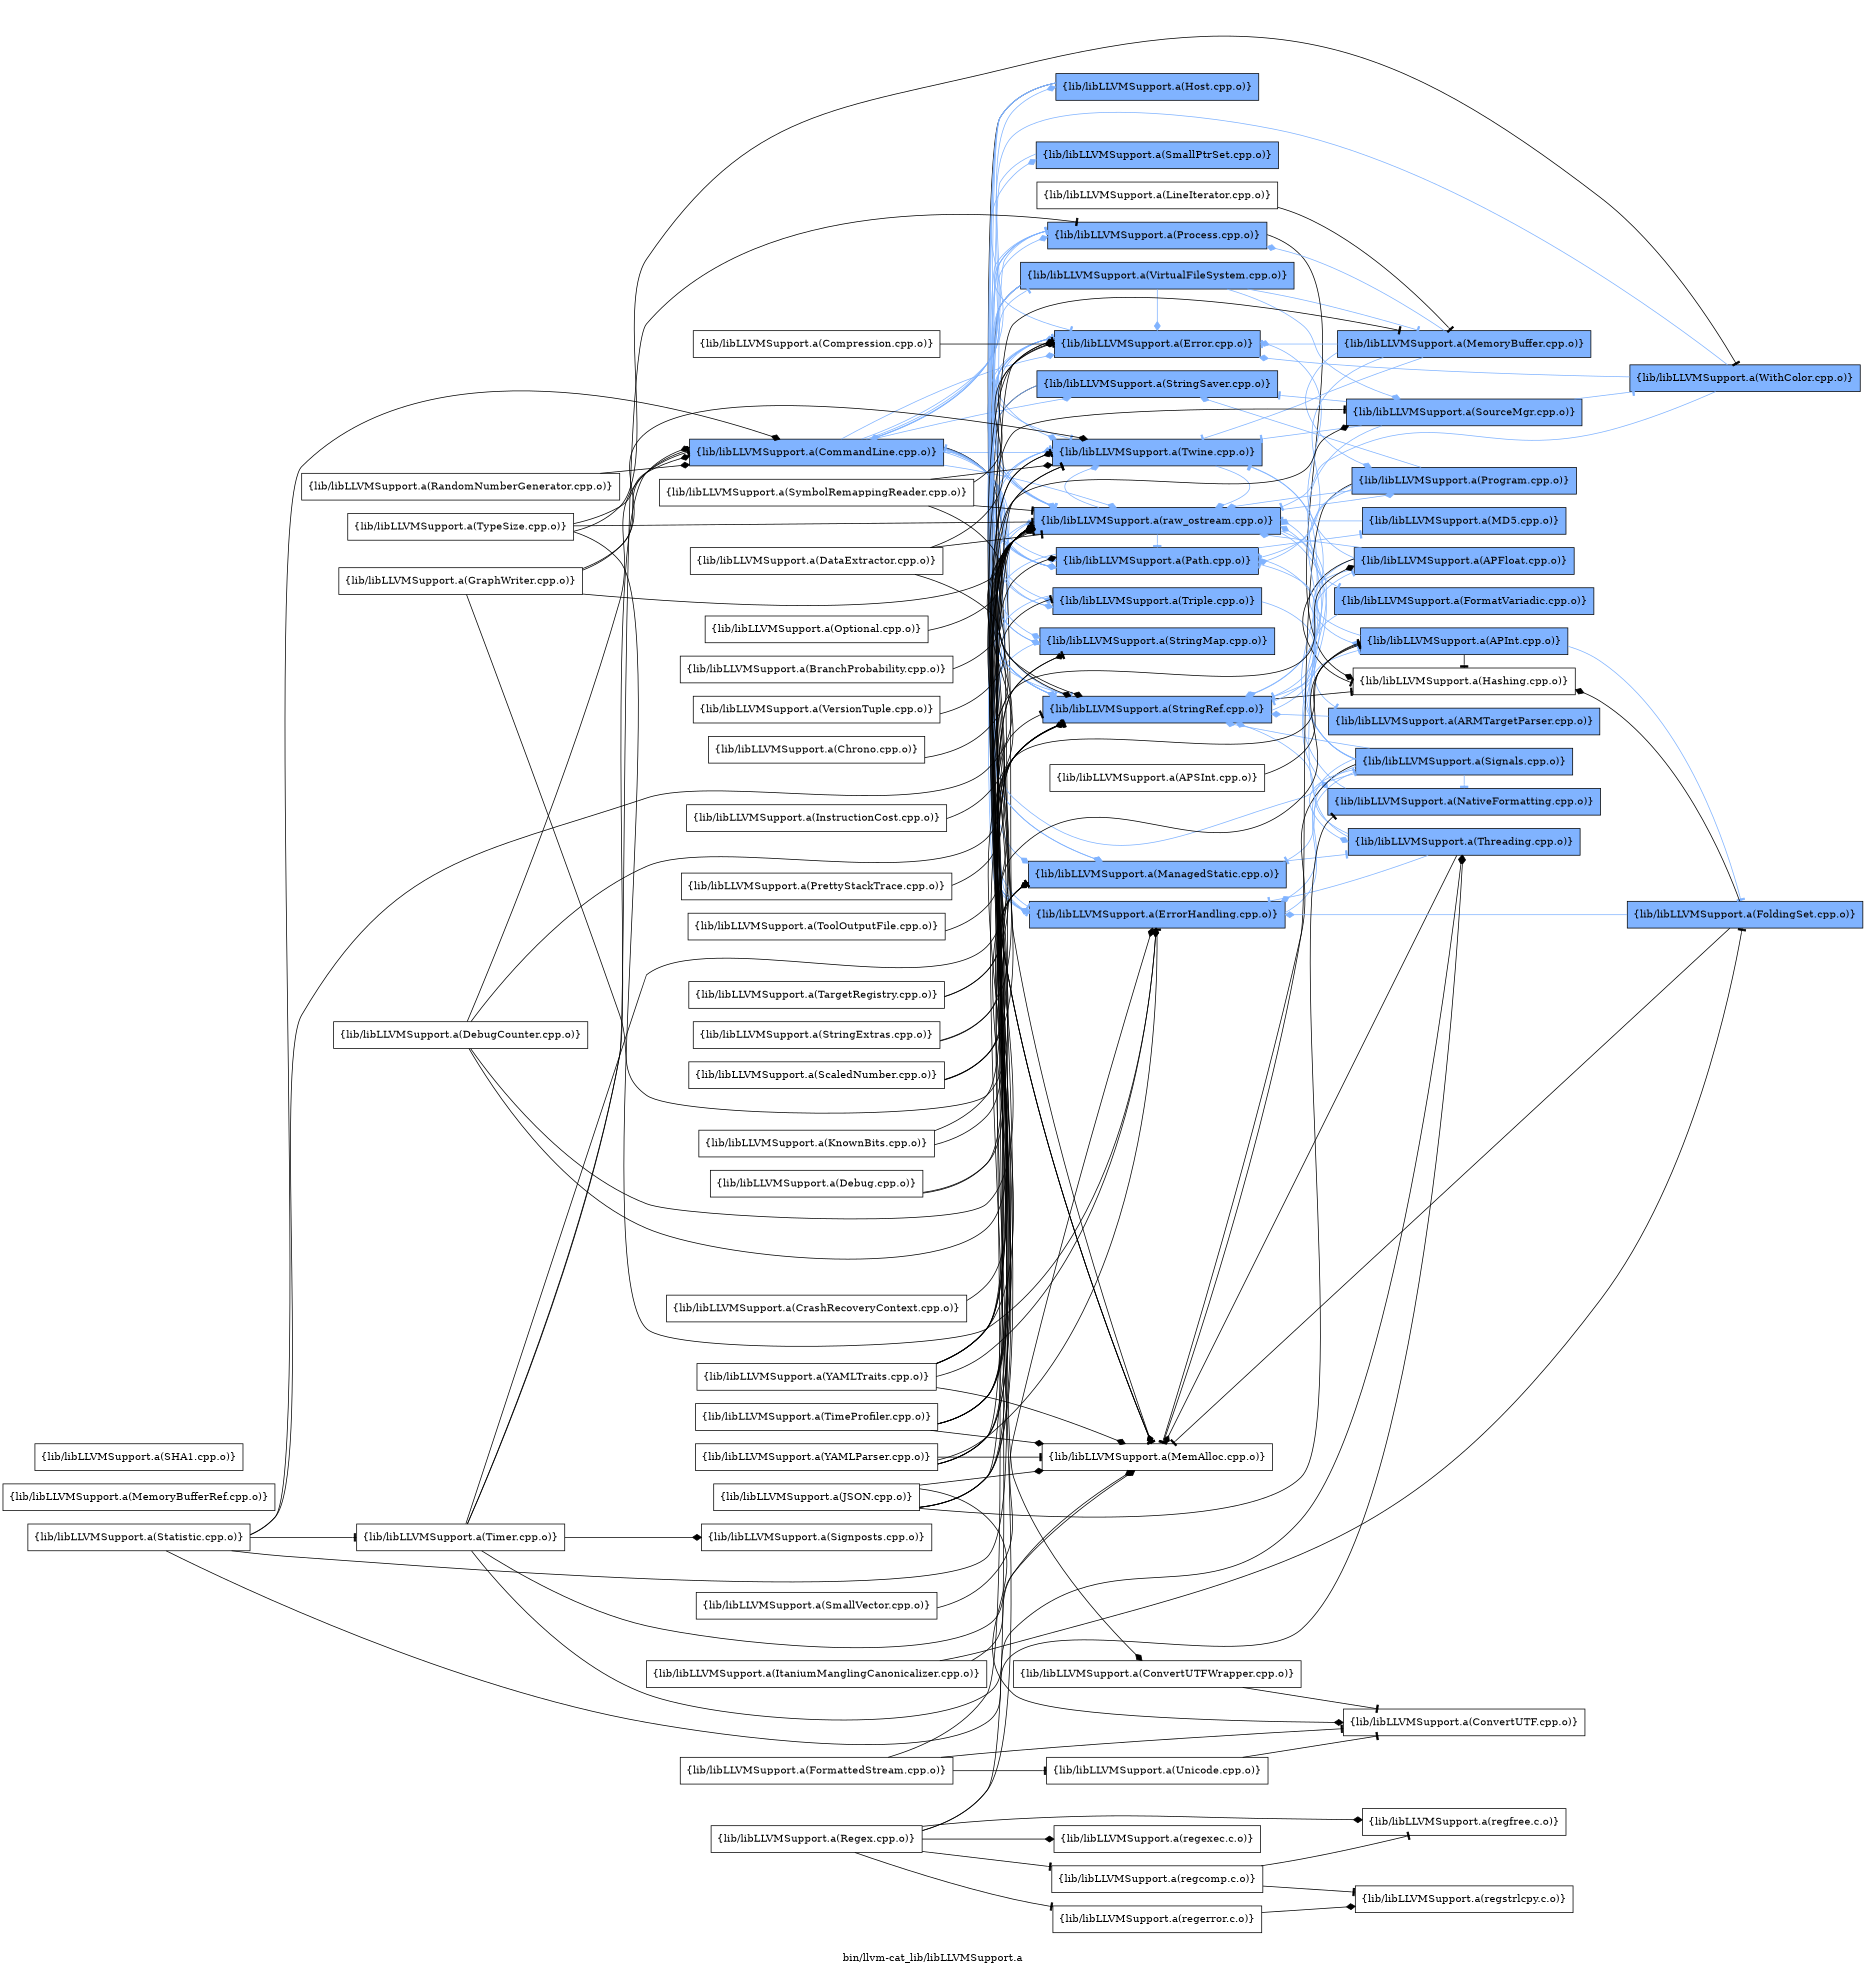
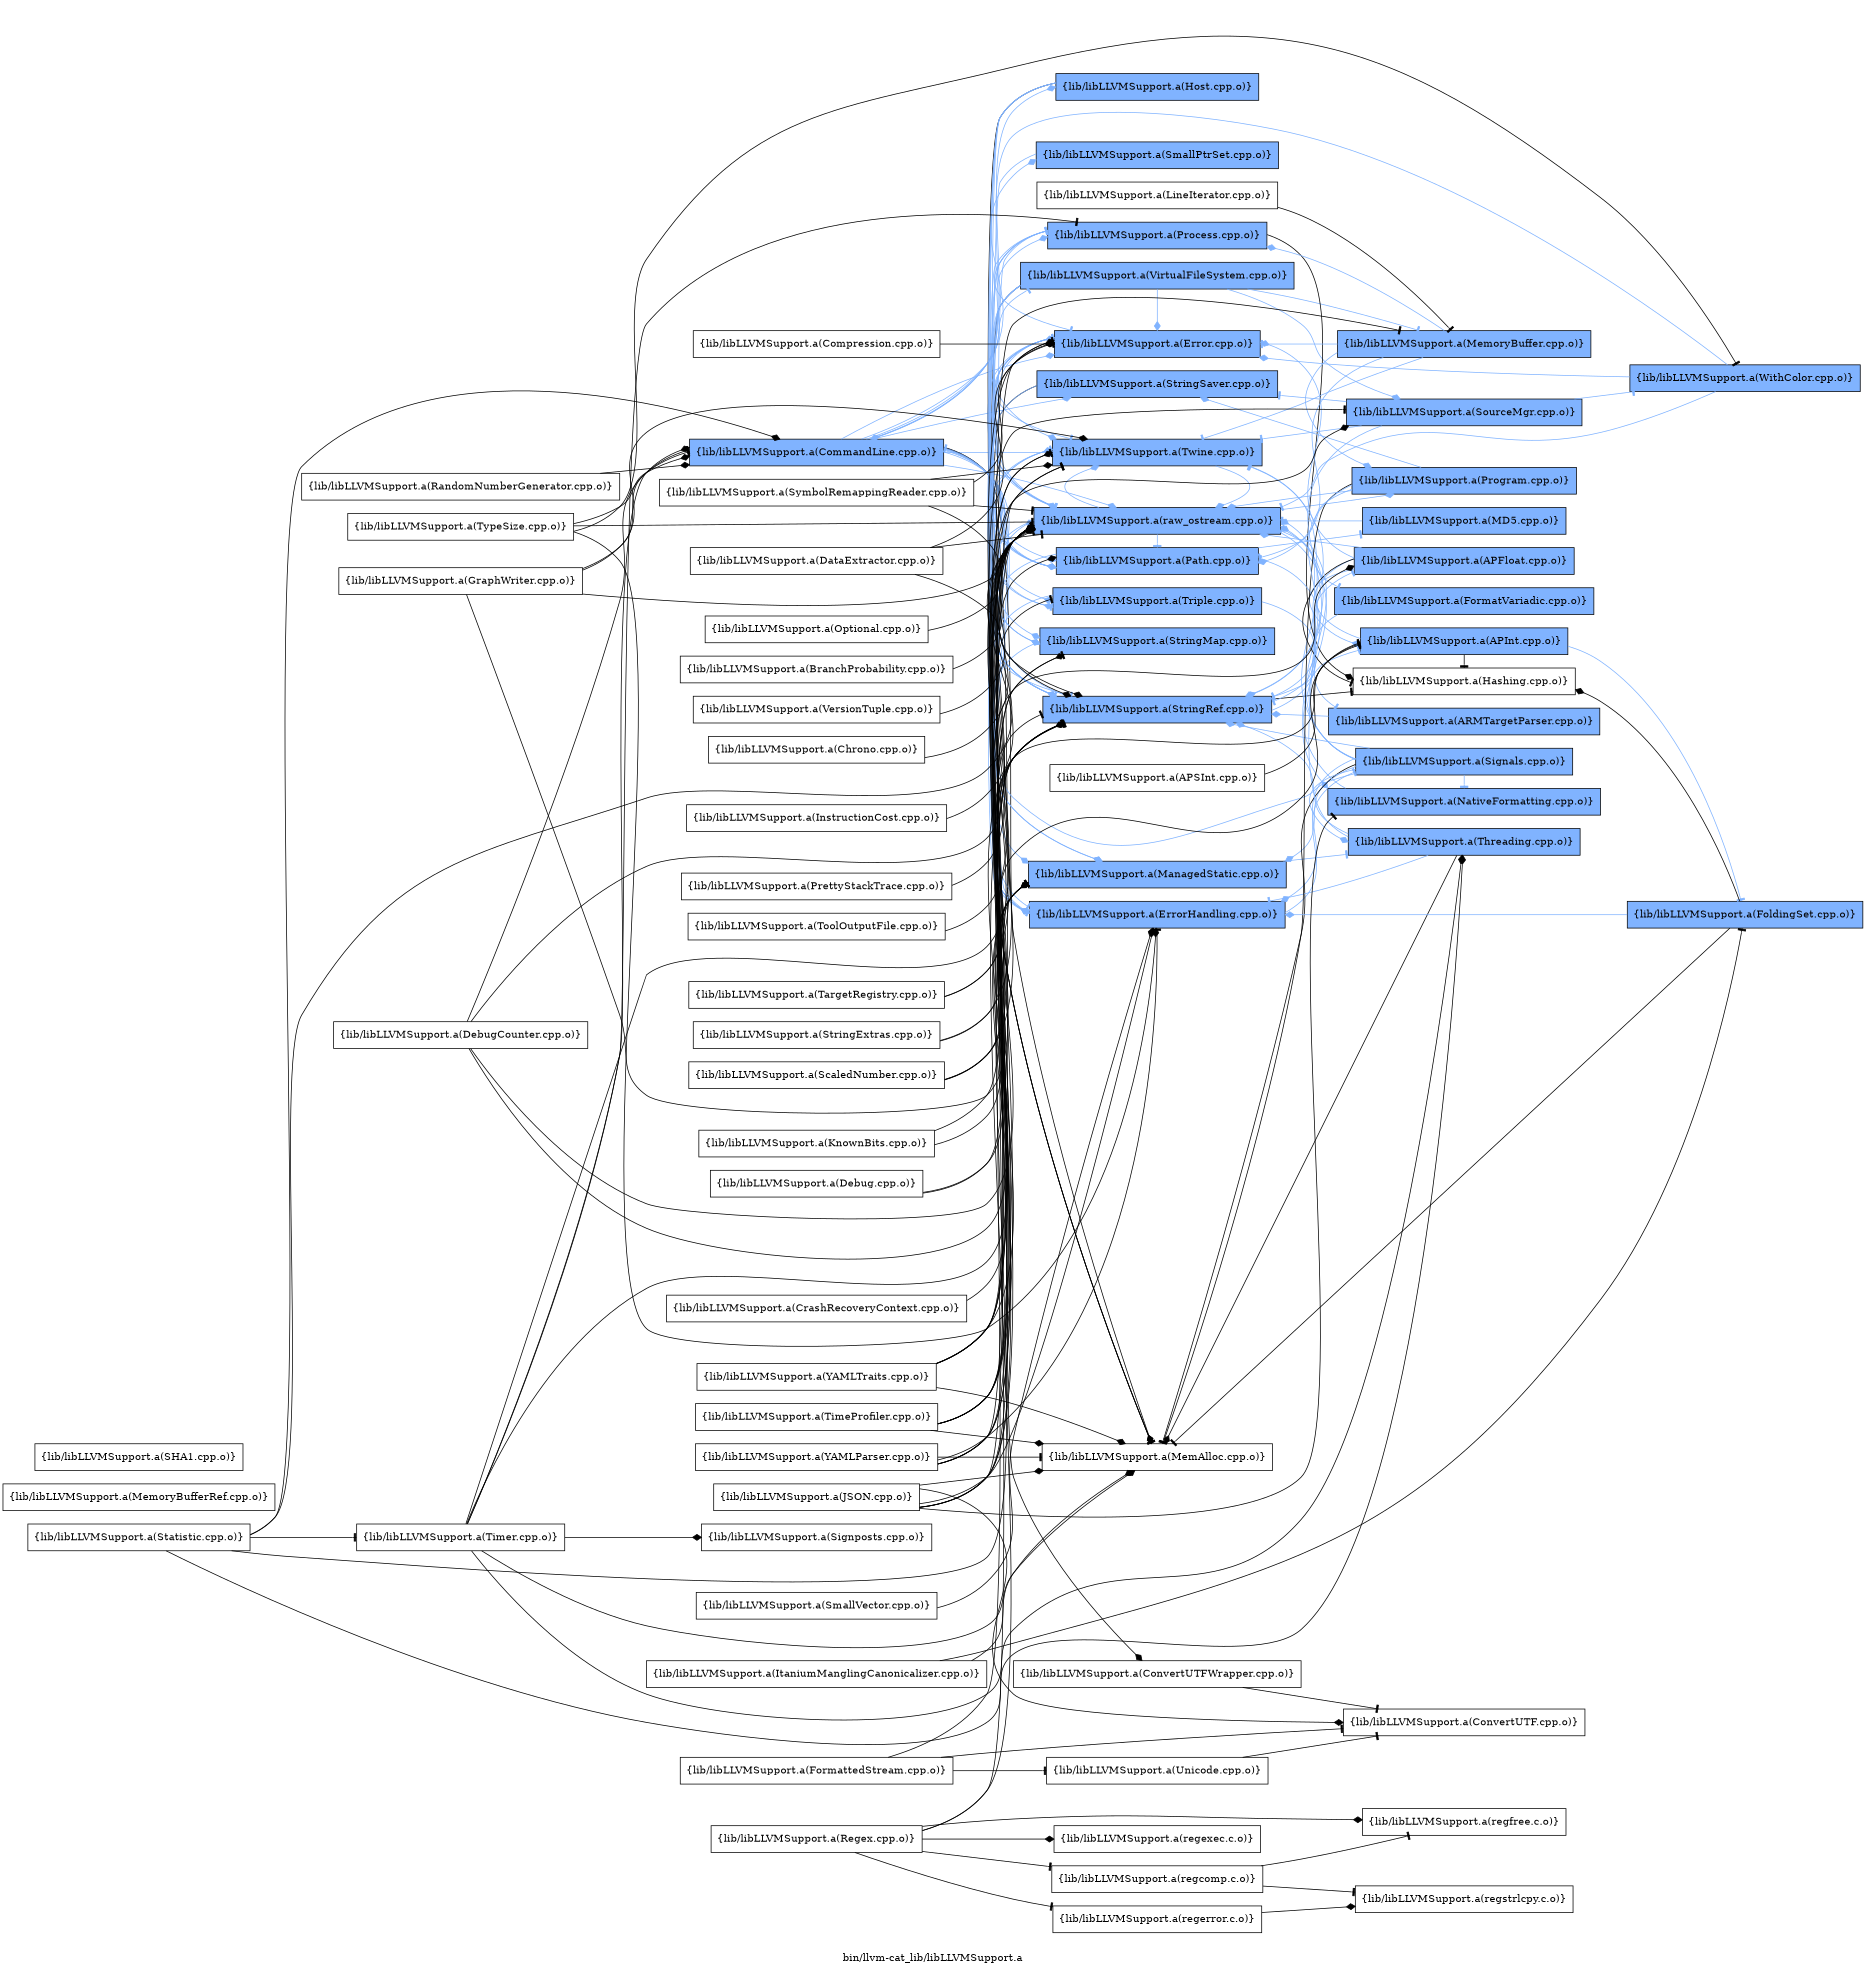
(996, 531) -> (988, 527)
(1314, 598) -> (1314, 589)
(1315, 808) -> (1315, 808)
(1090, 1212) -> (1072, 1247)
none -> (863, 1284)
